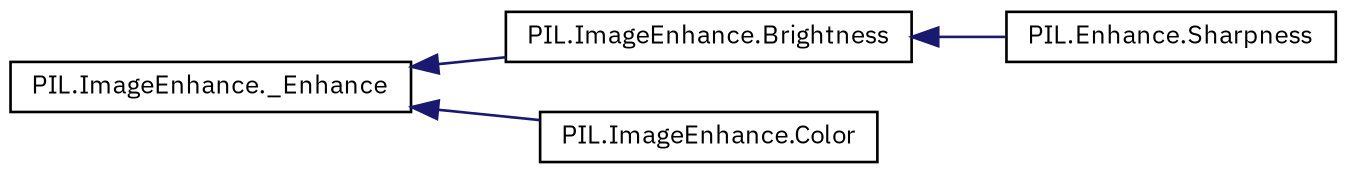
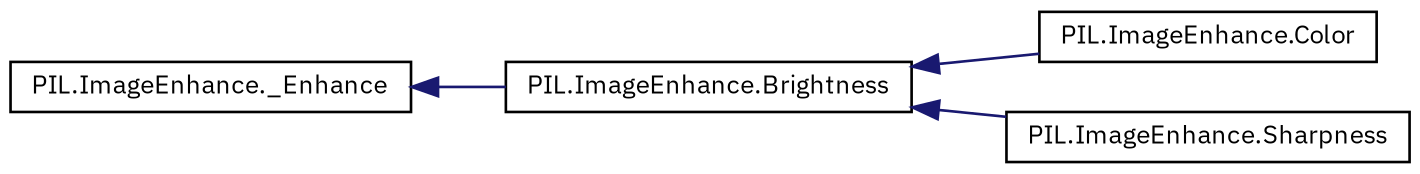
(1171, 37) -> (1208, 137)
(489, 115) -> (989, 59)
